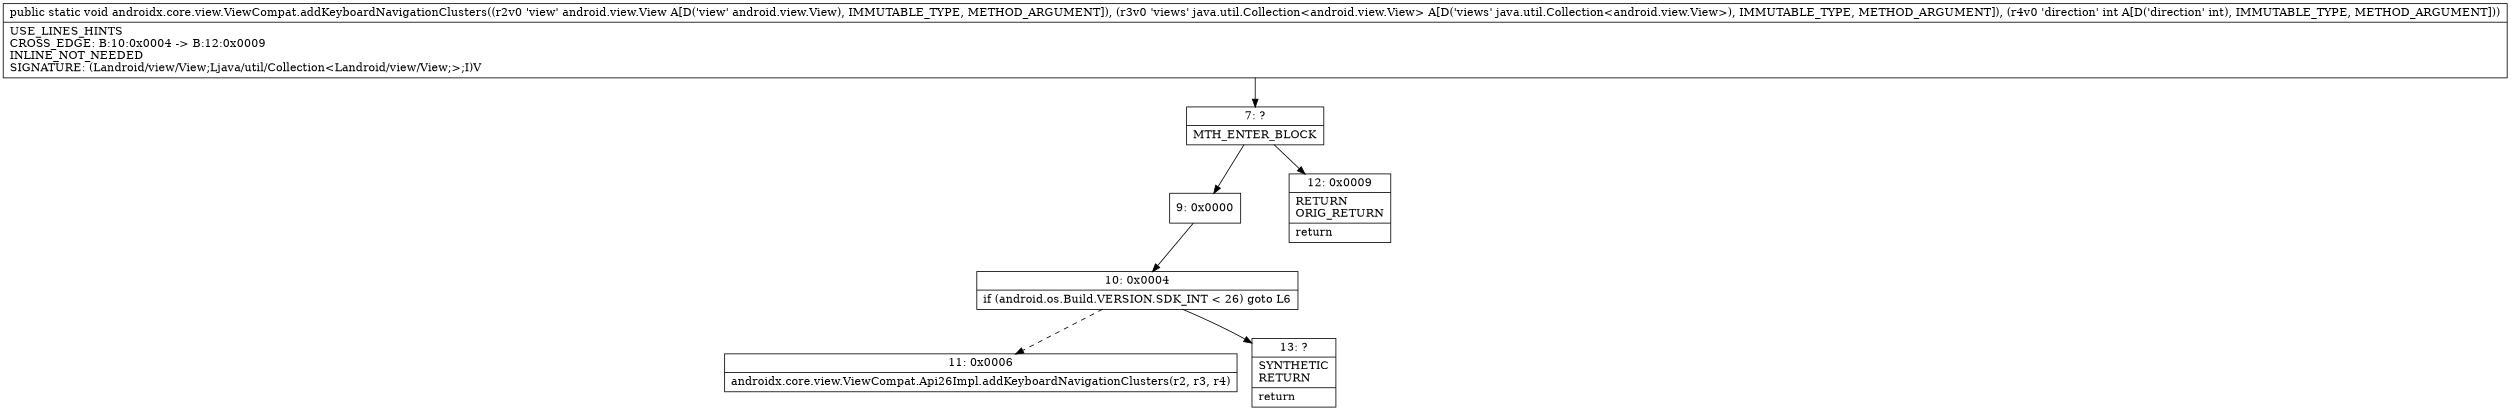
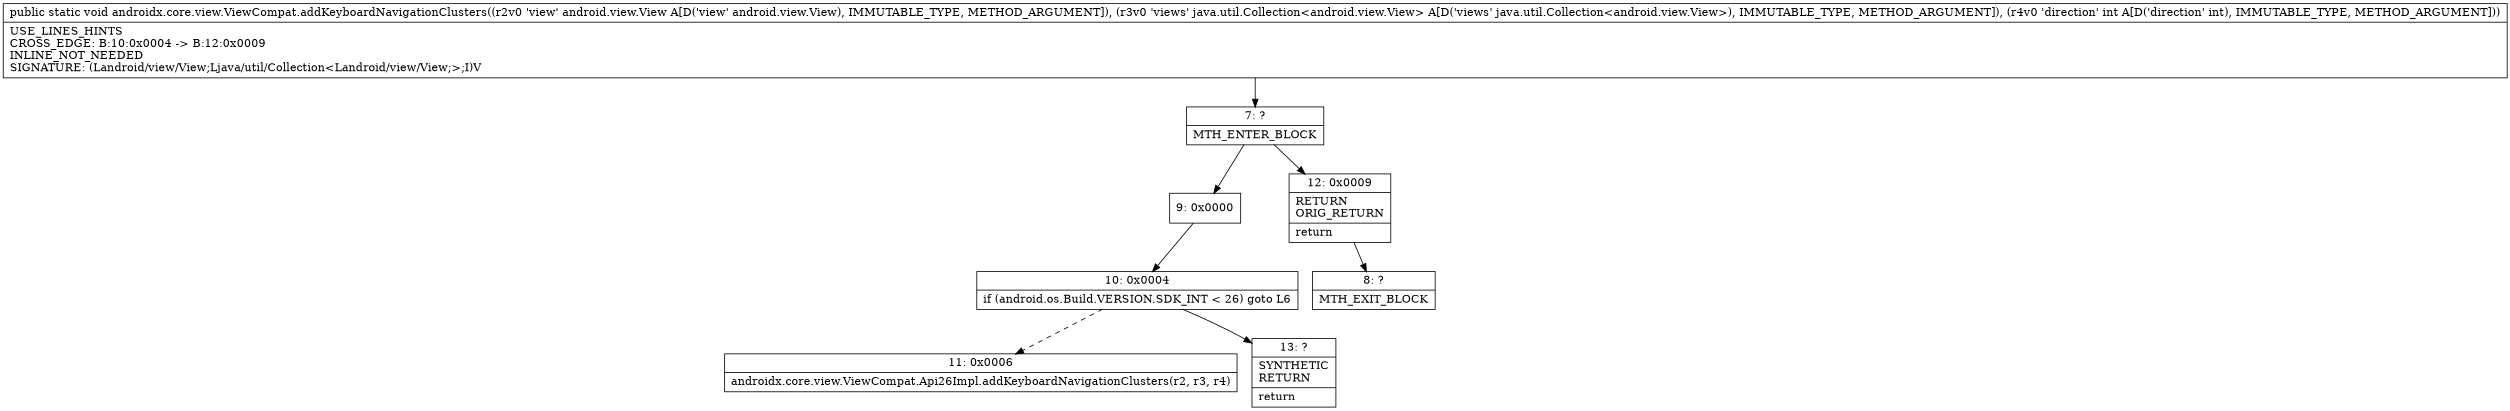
none -> (1374, 290)
